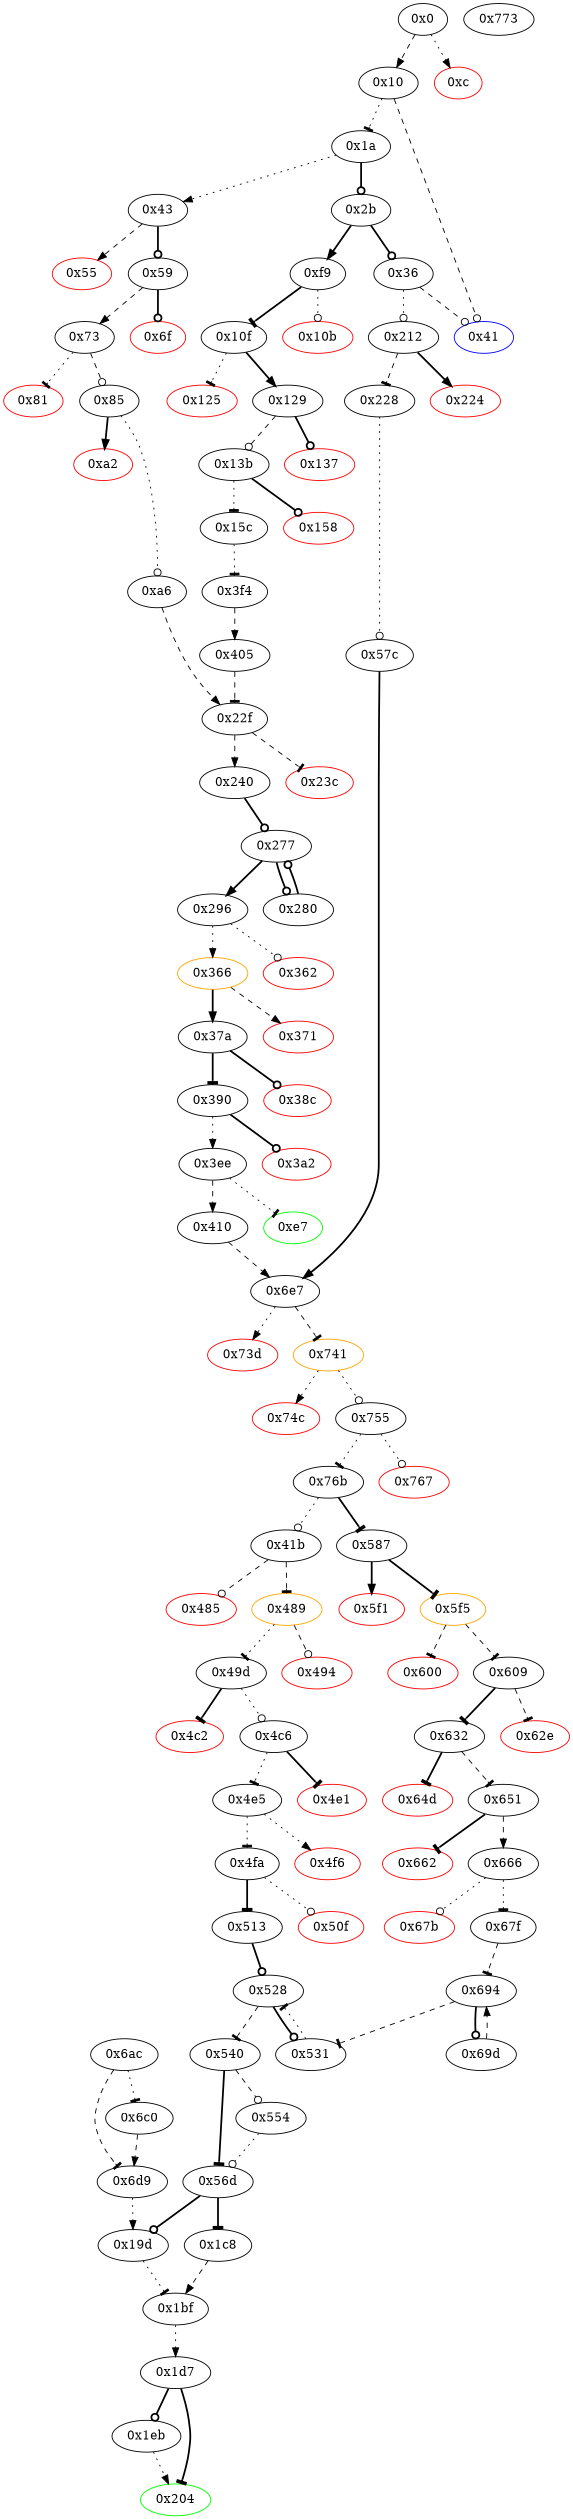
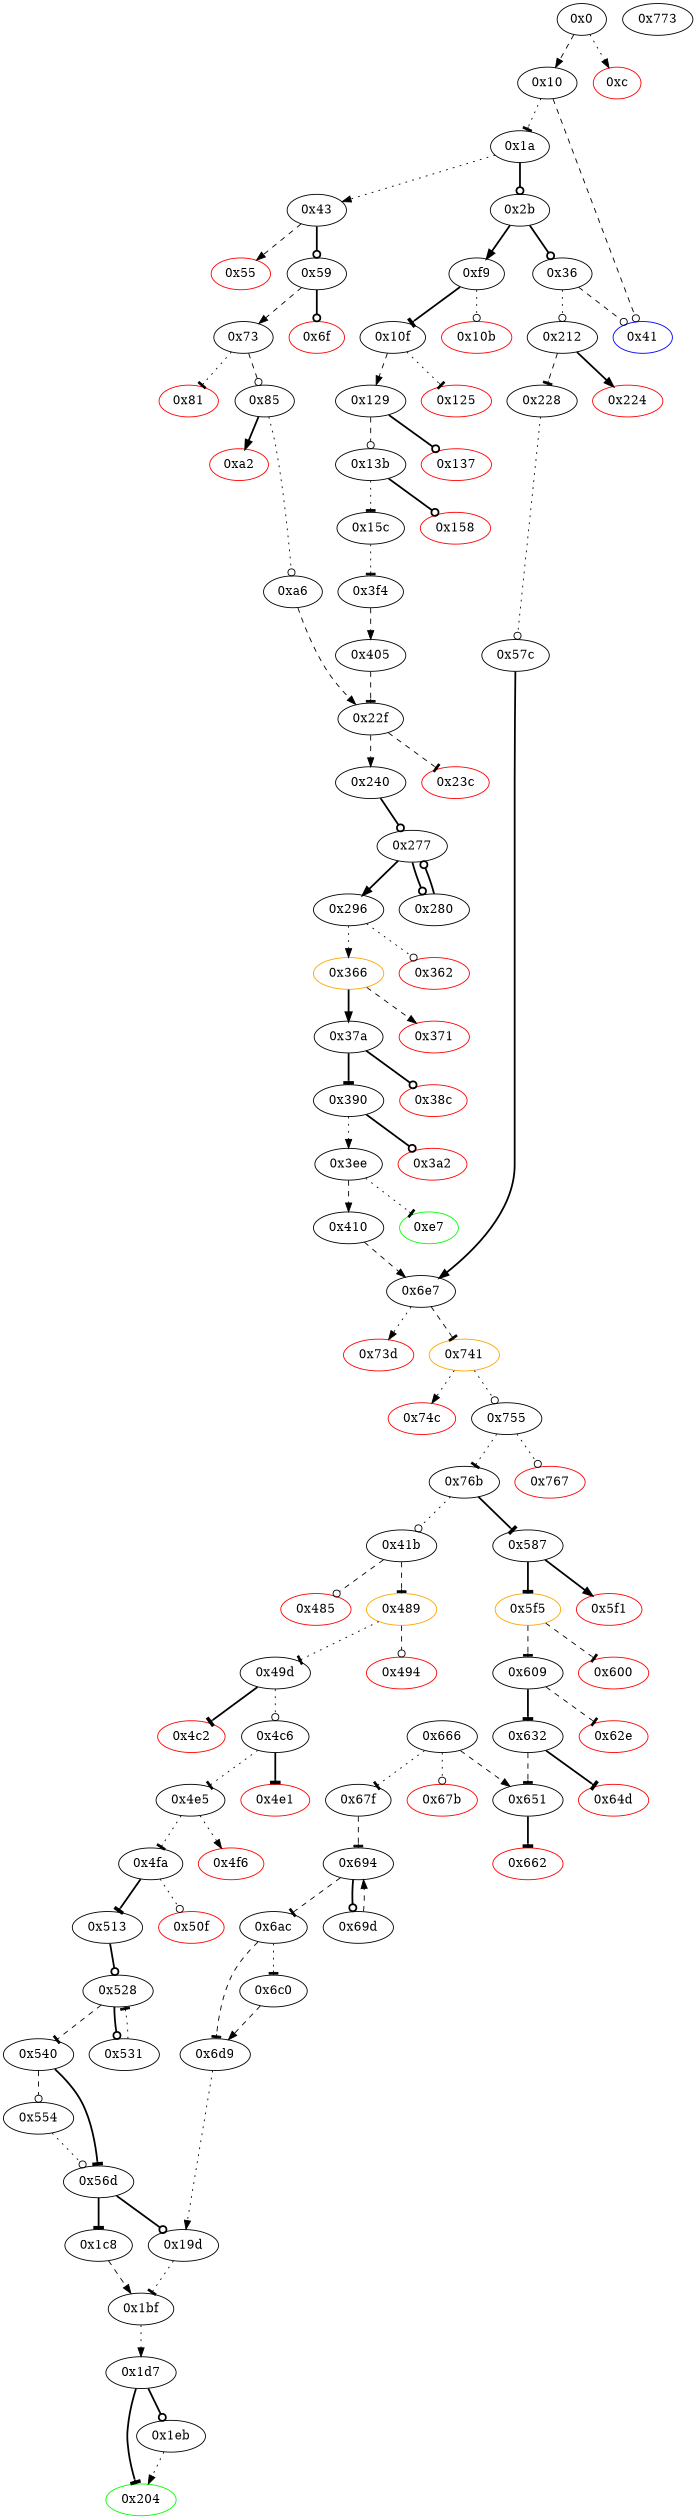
(258, 366) -> (383, 365)
(503, 1828) -> (482, 1766)
(398, 2022) -> (318, 1894)
